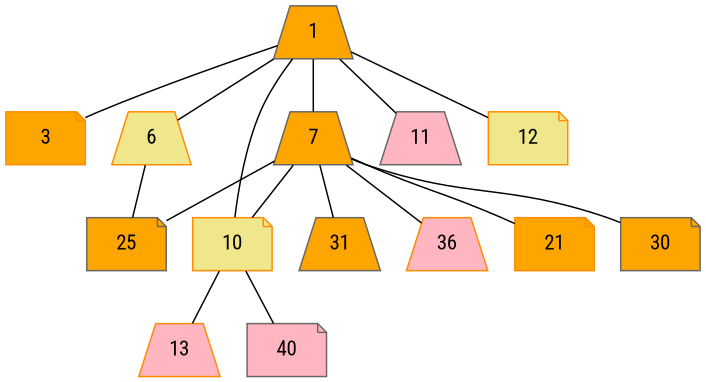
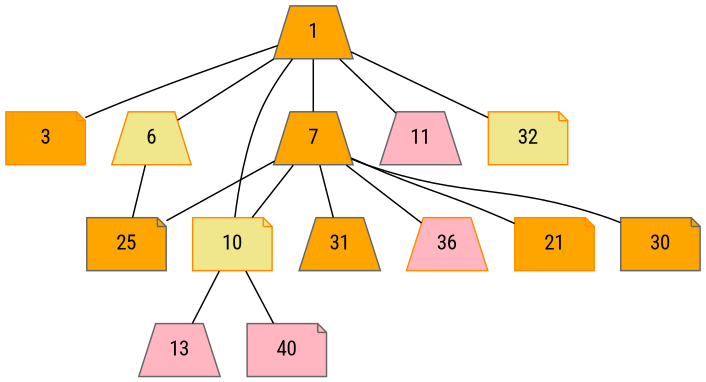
(528, 138) -> (528, 138)
(179, 350) -> (179, 350)
